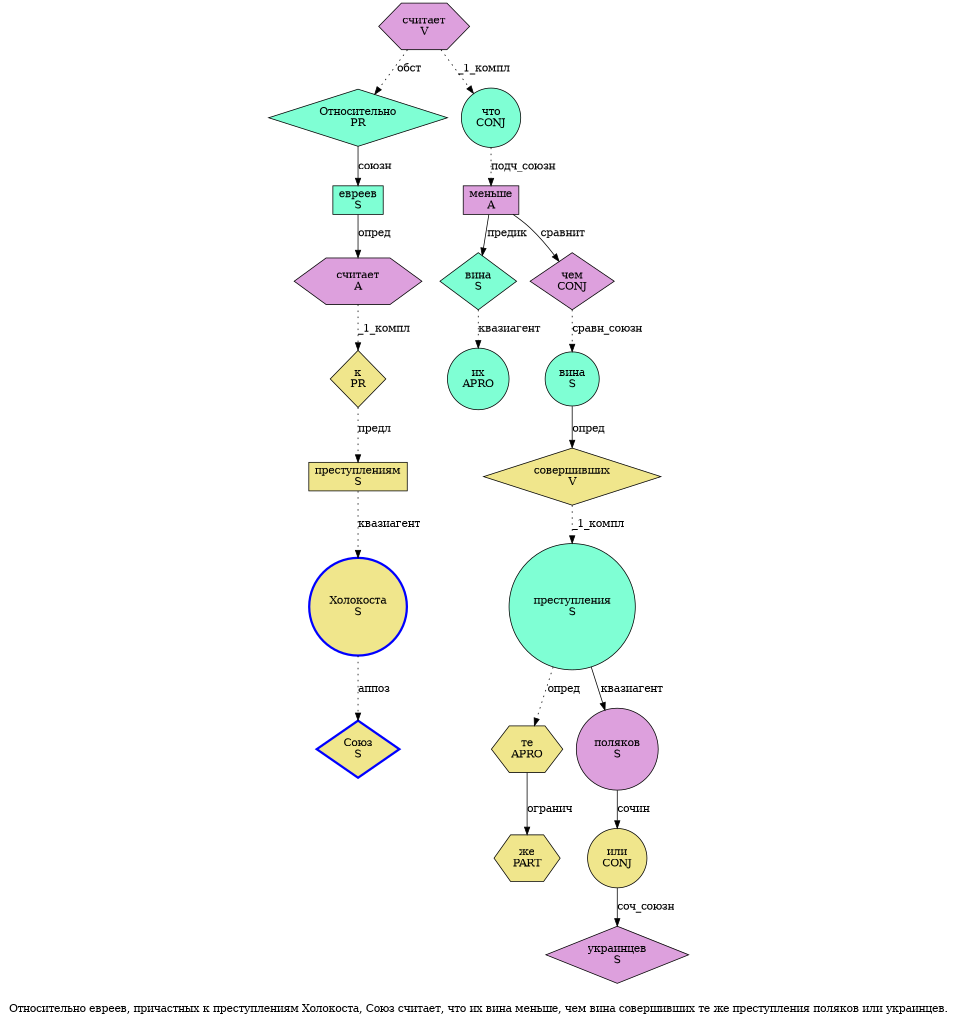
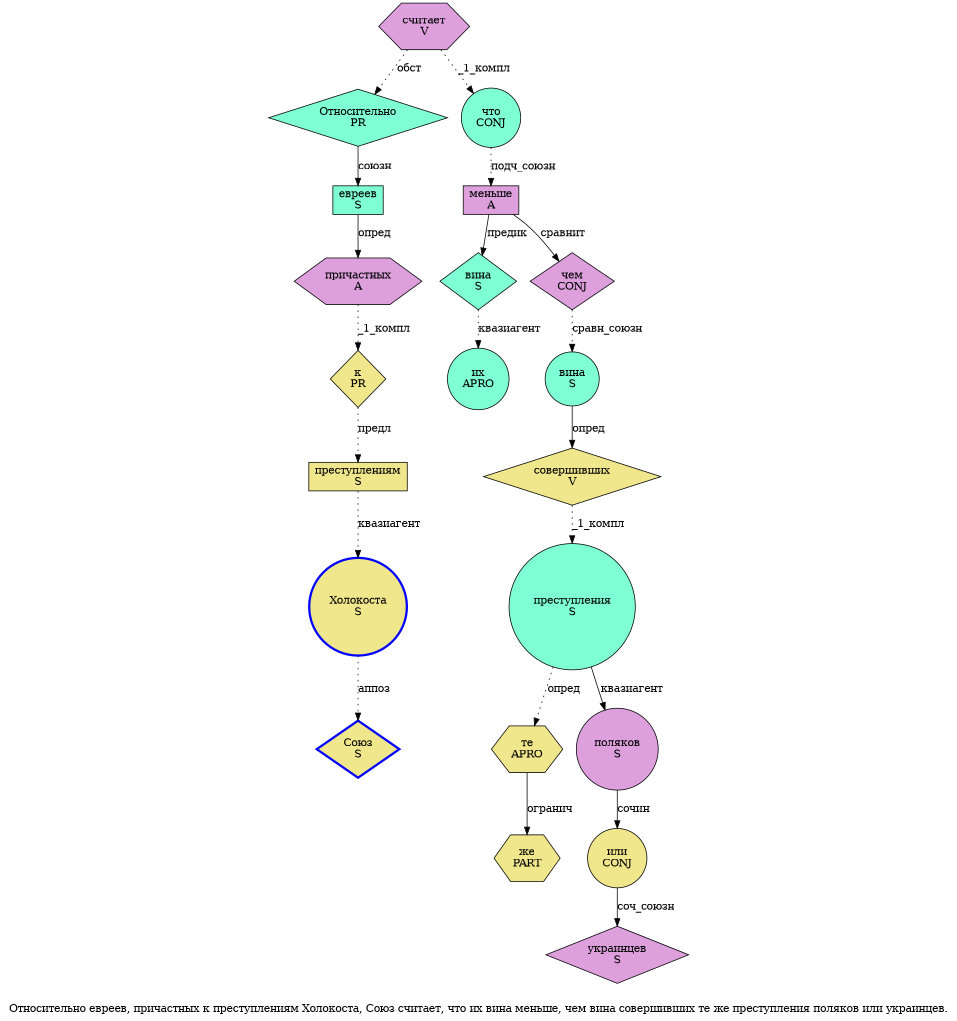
(358, 281) -> (358, 281)
